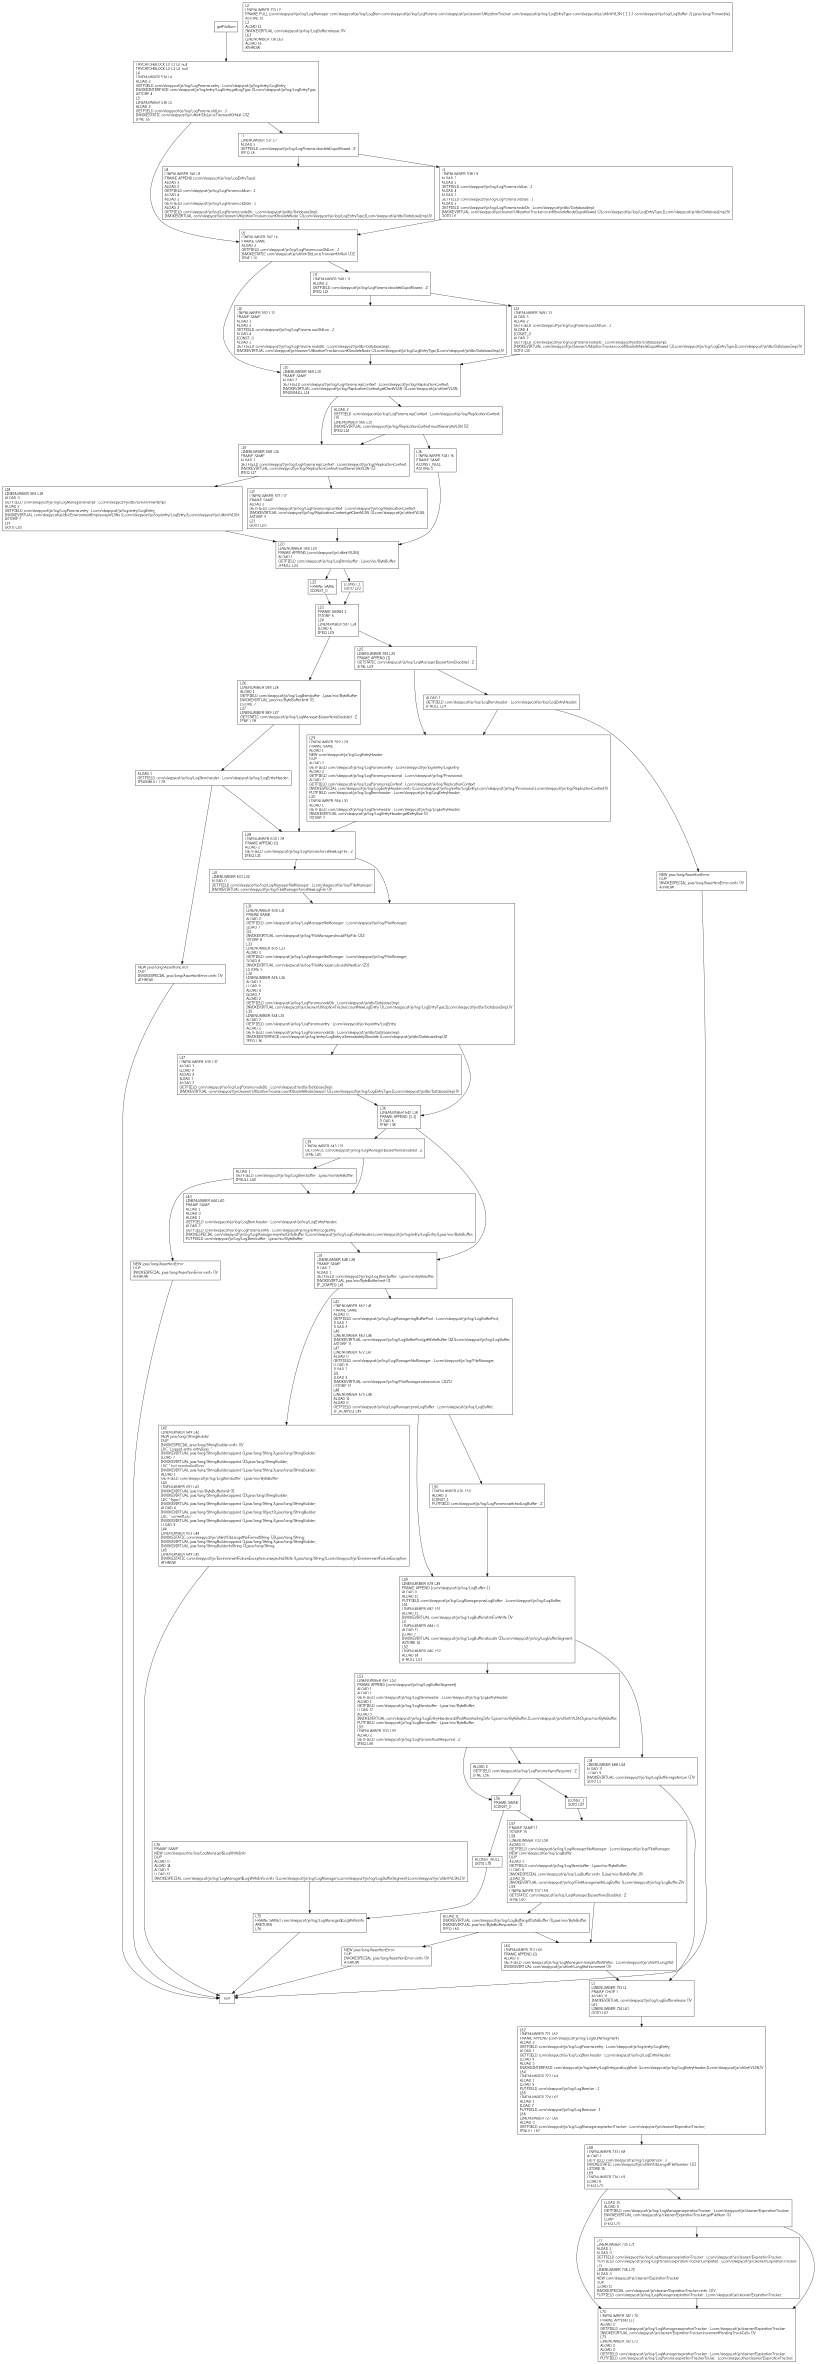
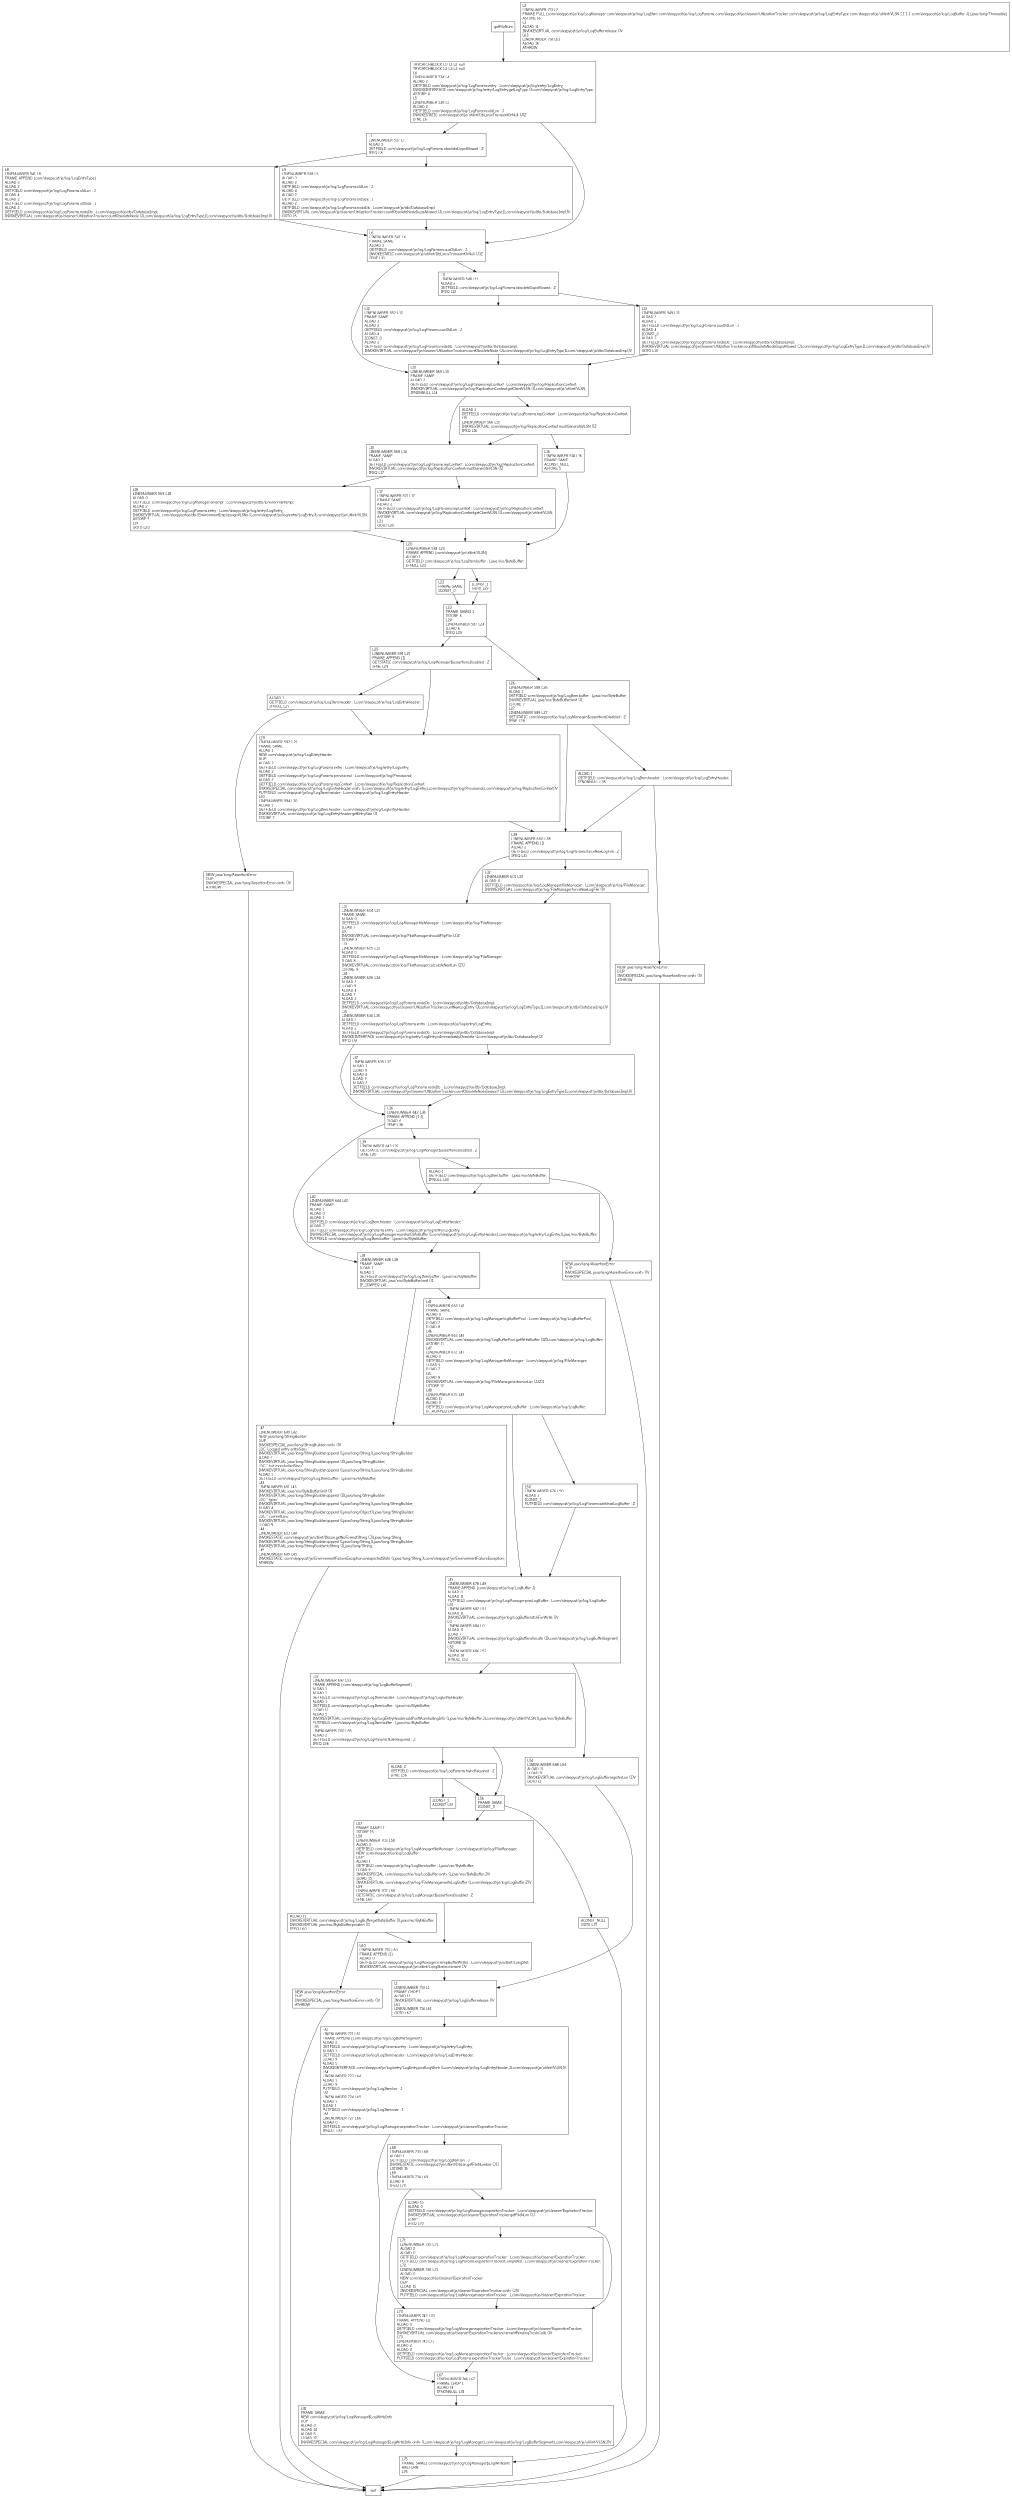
(576, 1803) -> (443, 1803)
none -> (456, 2384)
